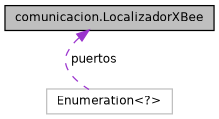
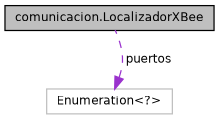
(67, 66) -> (122, 53)
